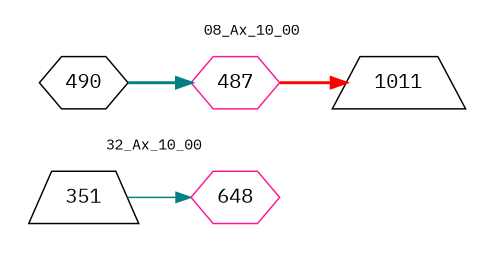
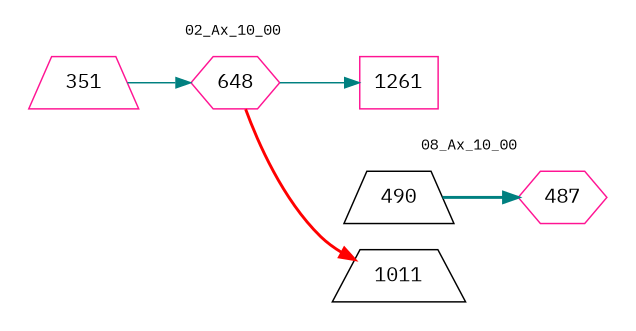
(84, 83) -> (399, 197)
(305, 83) -> (283, 188)
none -> (399, 83)
(155, 146) -> (234, 31)
(84, 197) -> (84, 83)
